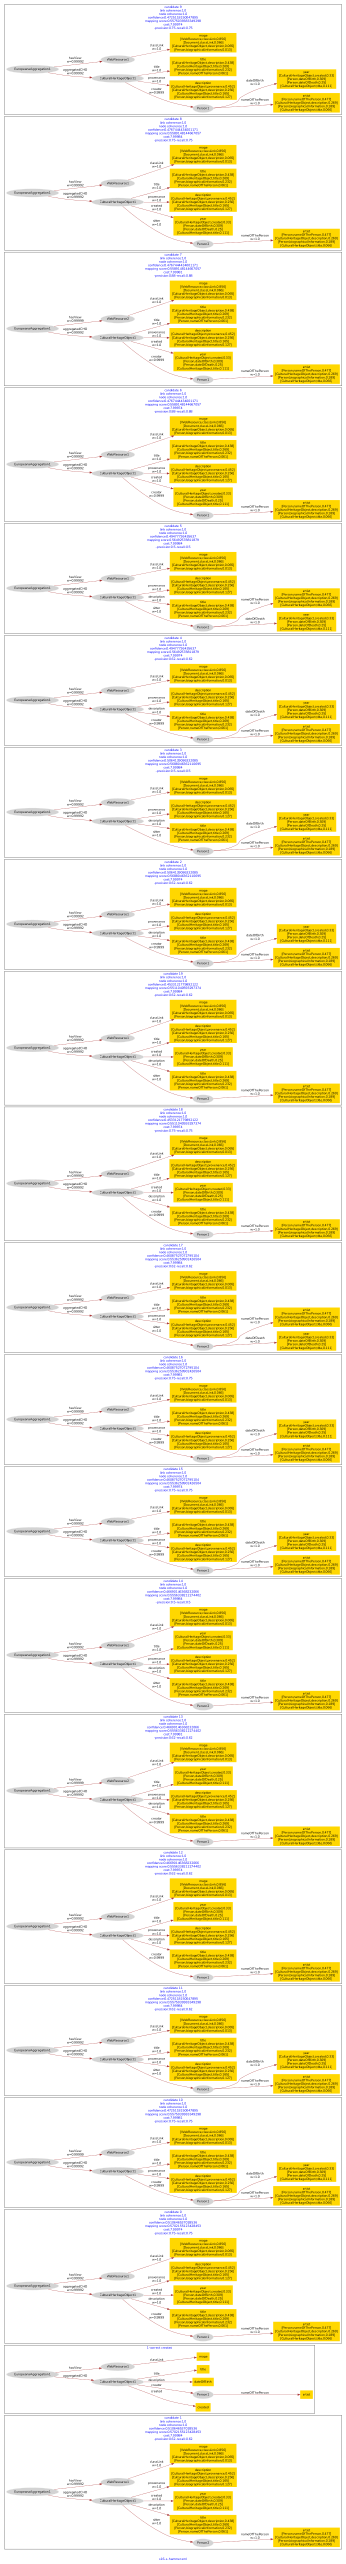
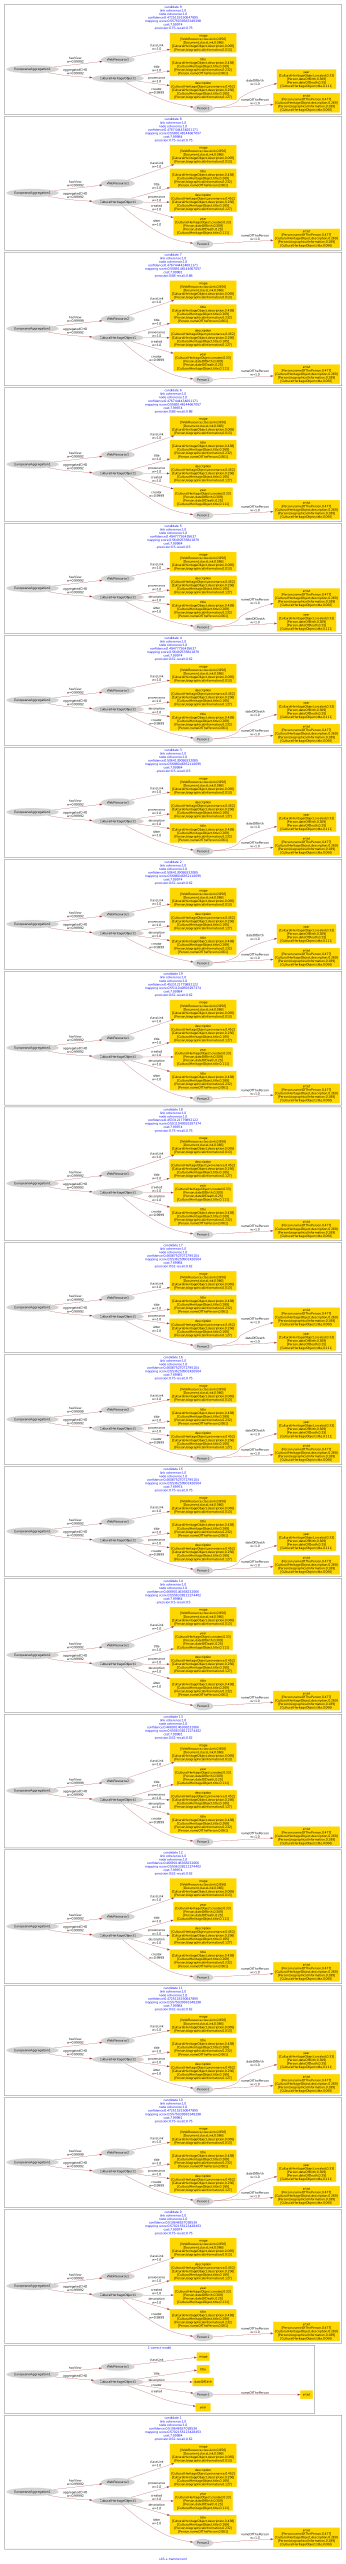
(160, 2348) -> (160, 2348)
(203, 2407) -> (203, 2407)
